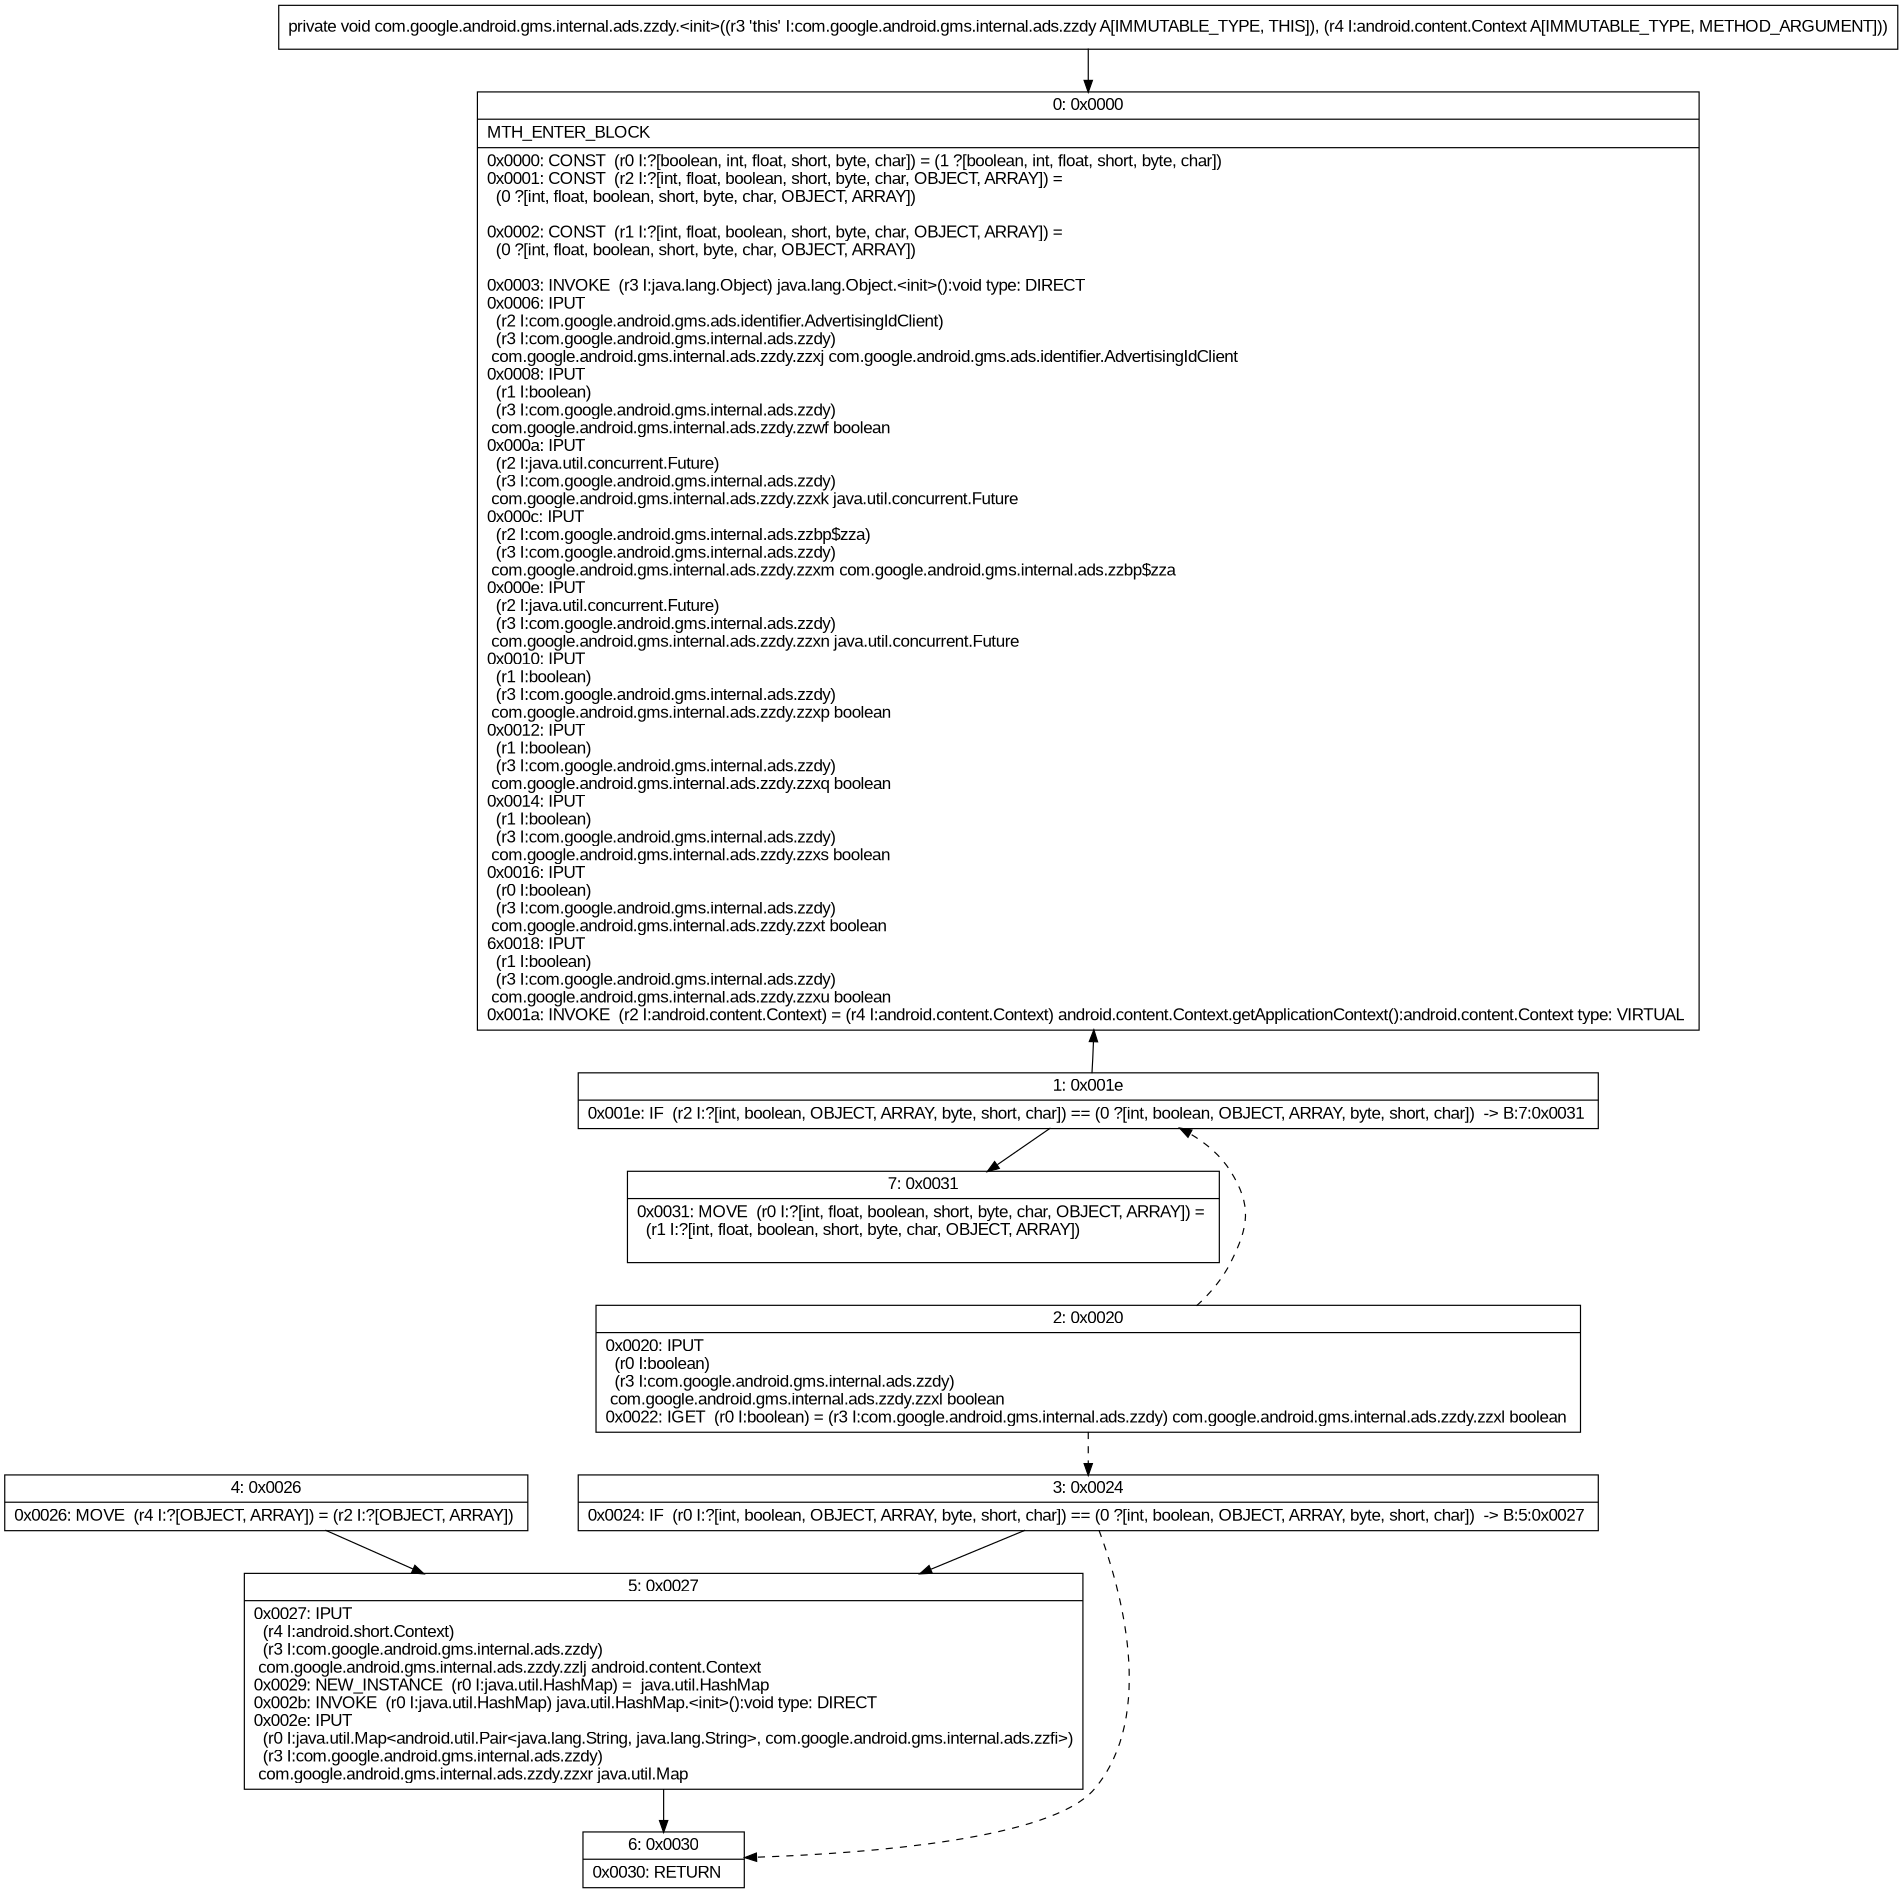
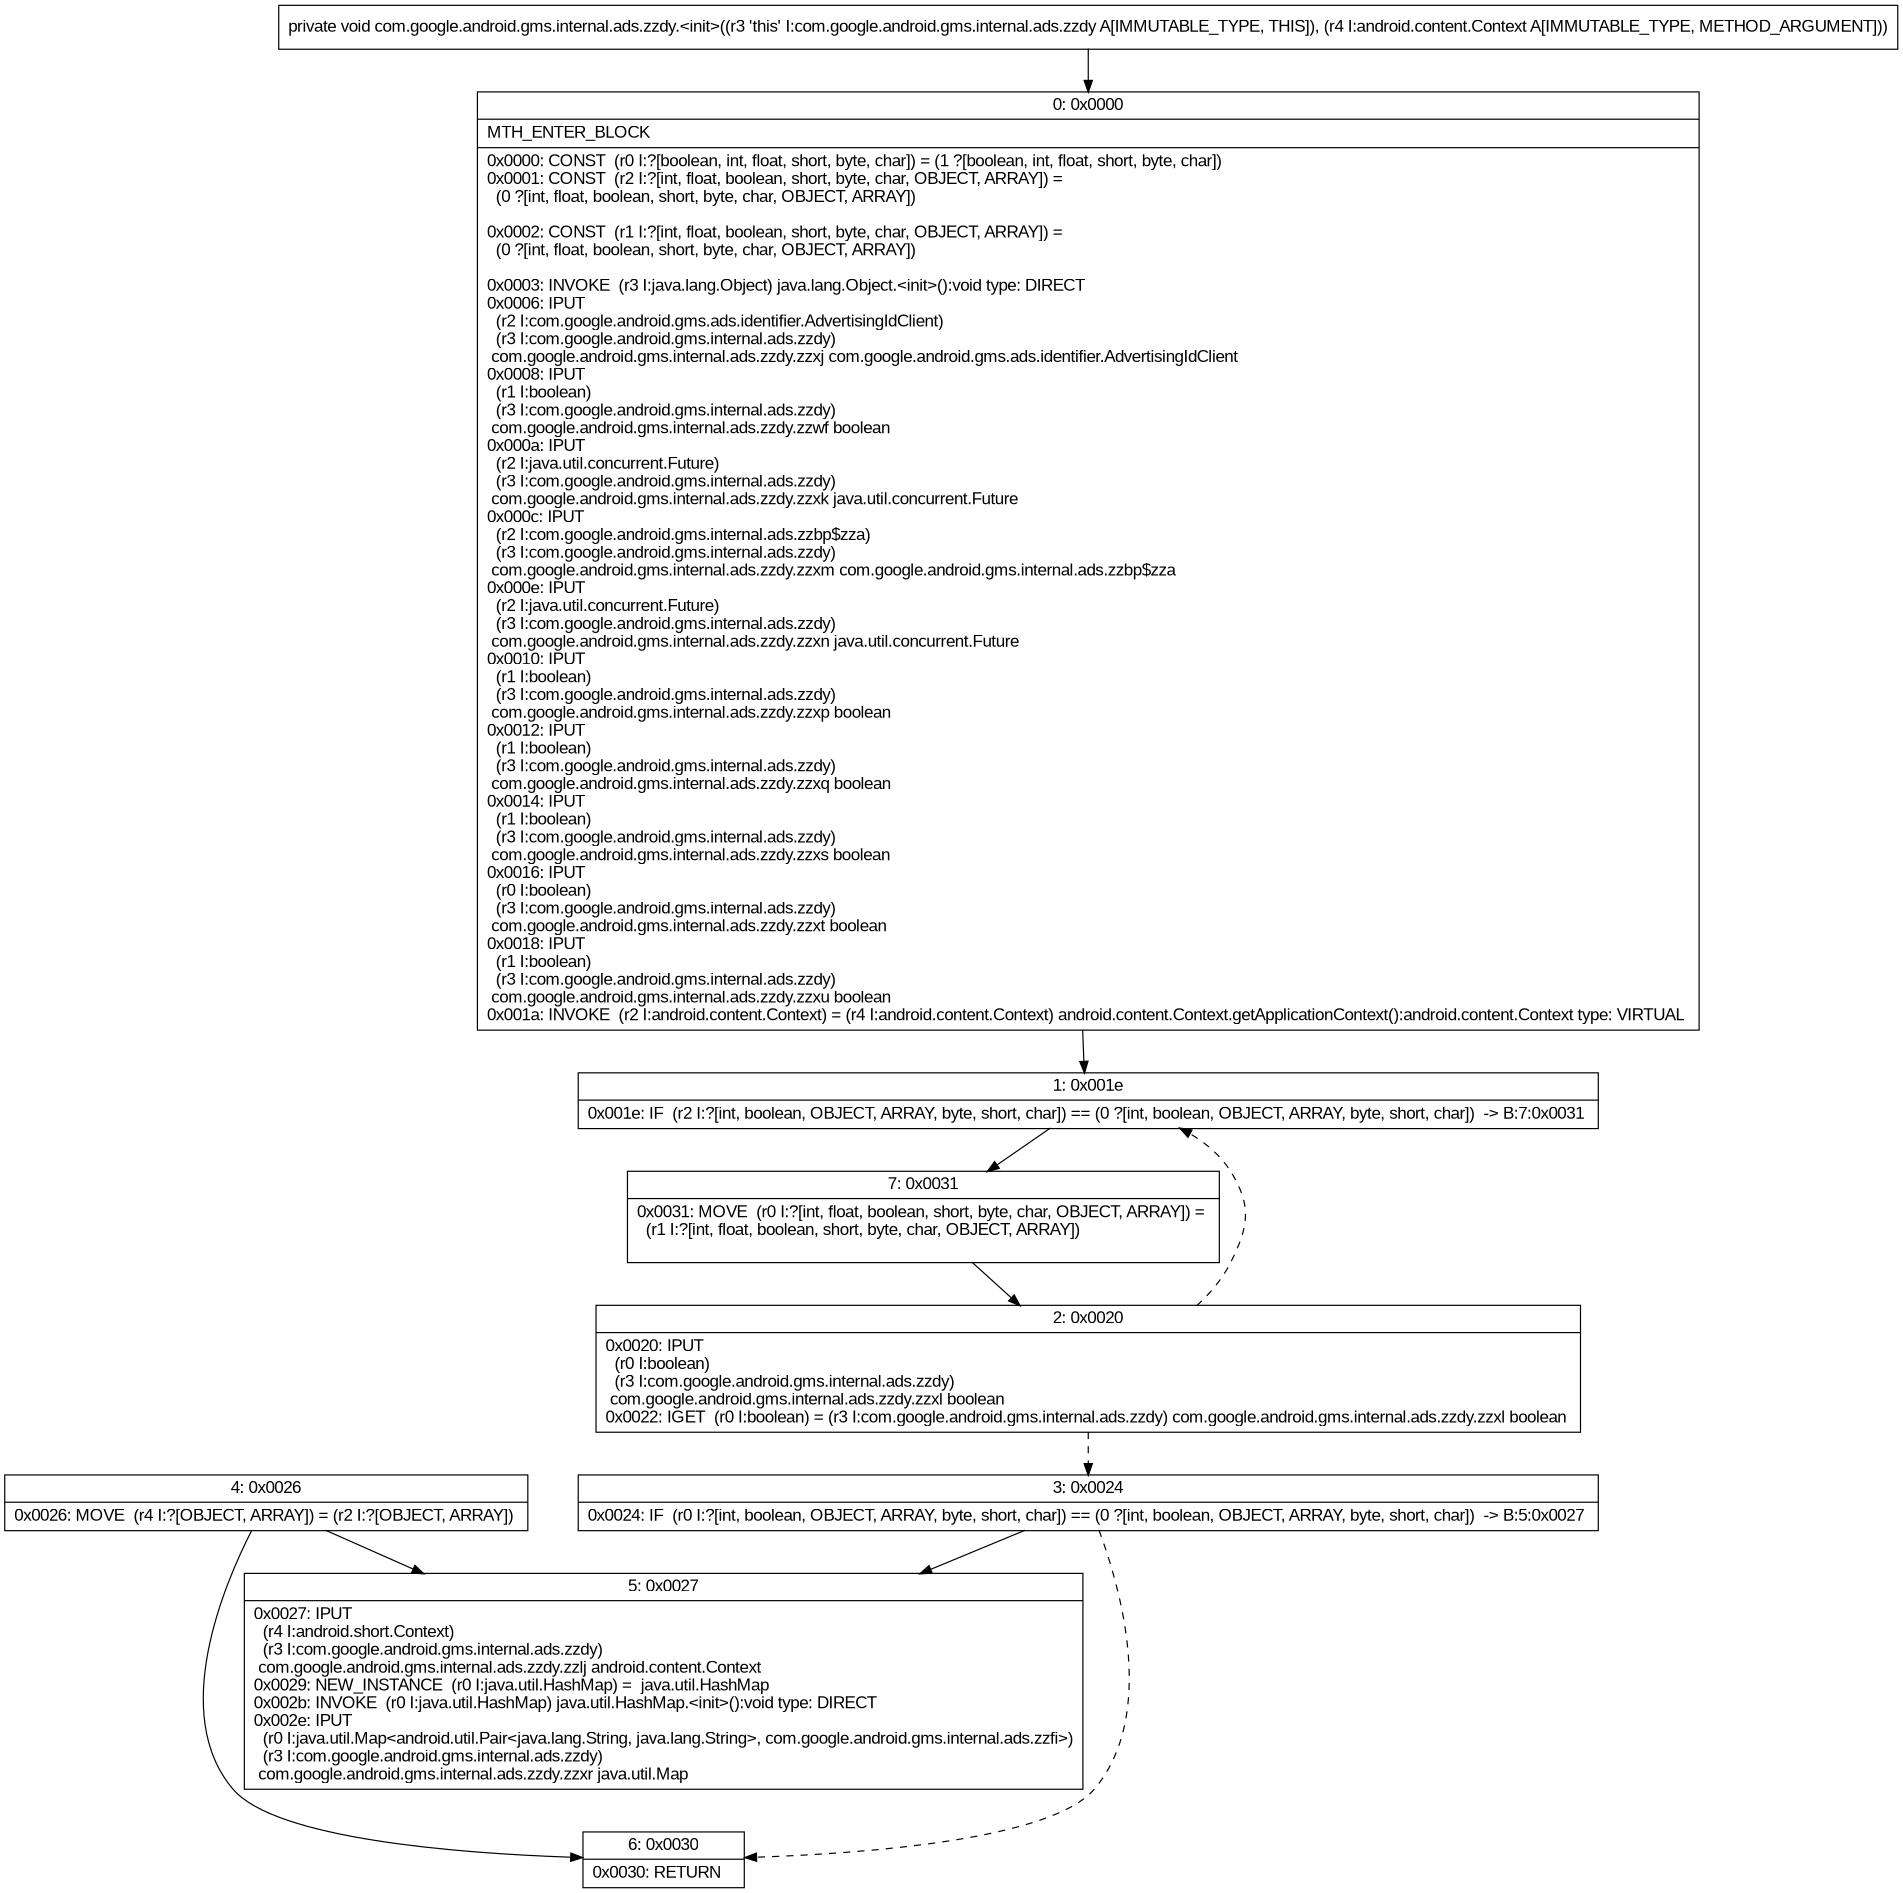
(541, 944) -> (541, 944)
(1093, 1058) -> (1083, 1046)
none -> (991, 1280)
(664, 1805) -> (264, 1810)
